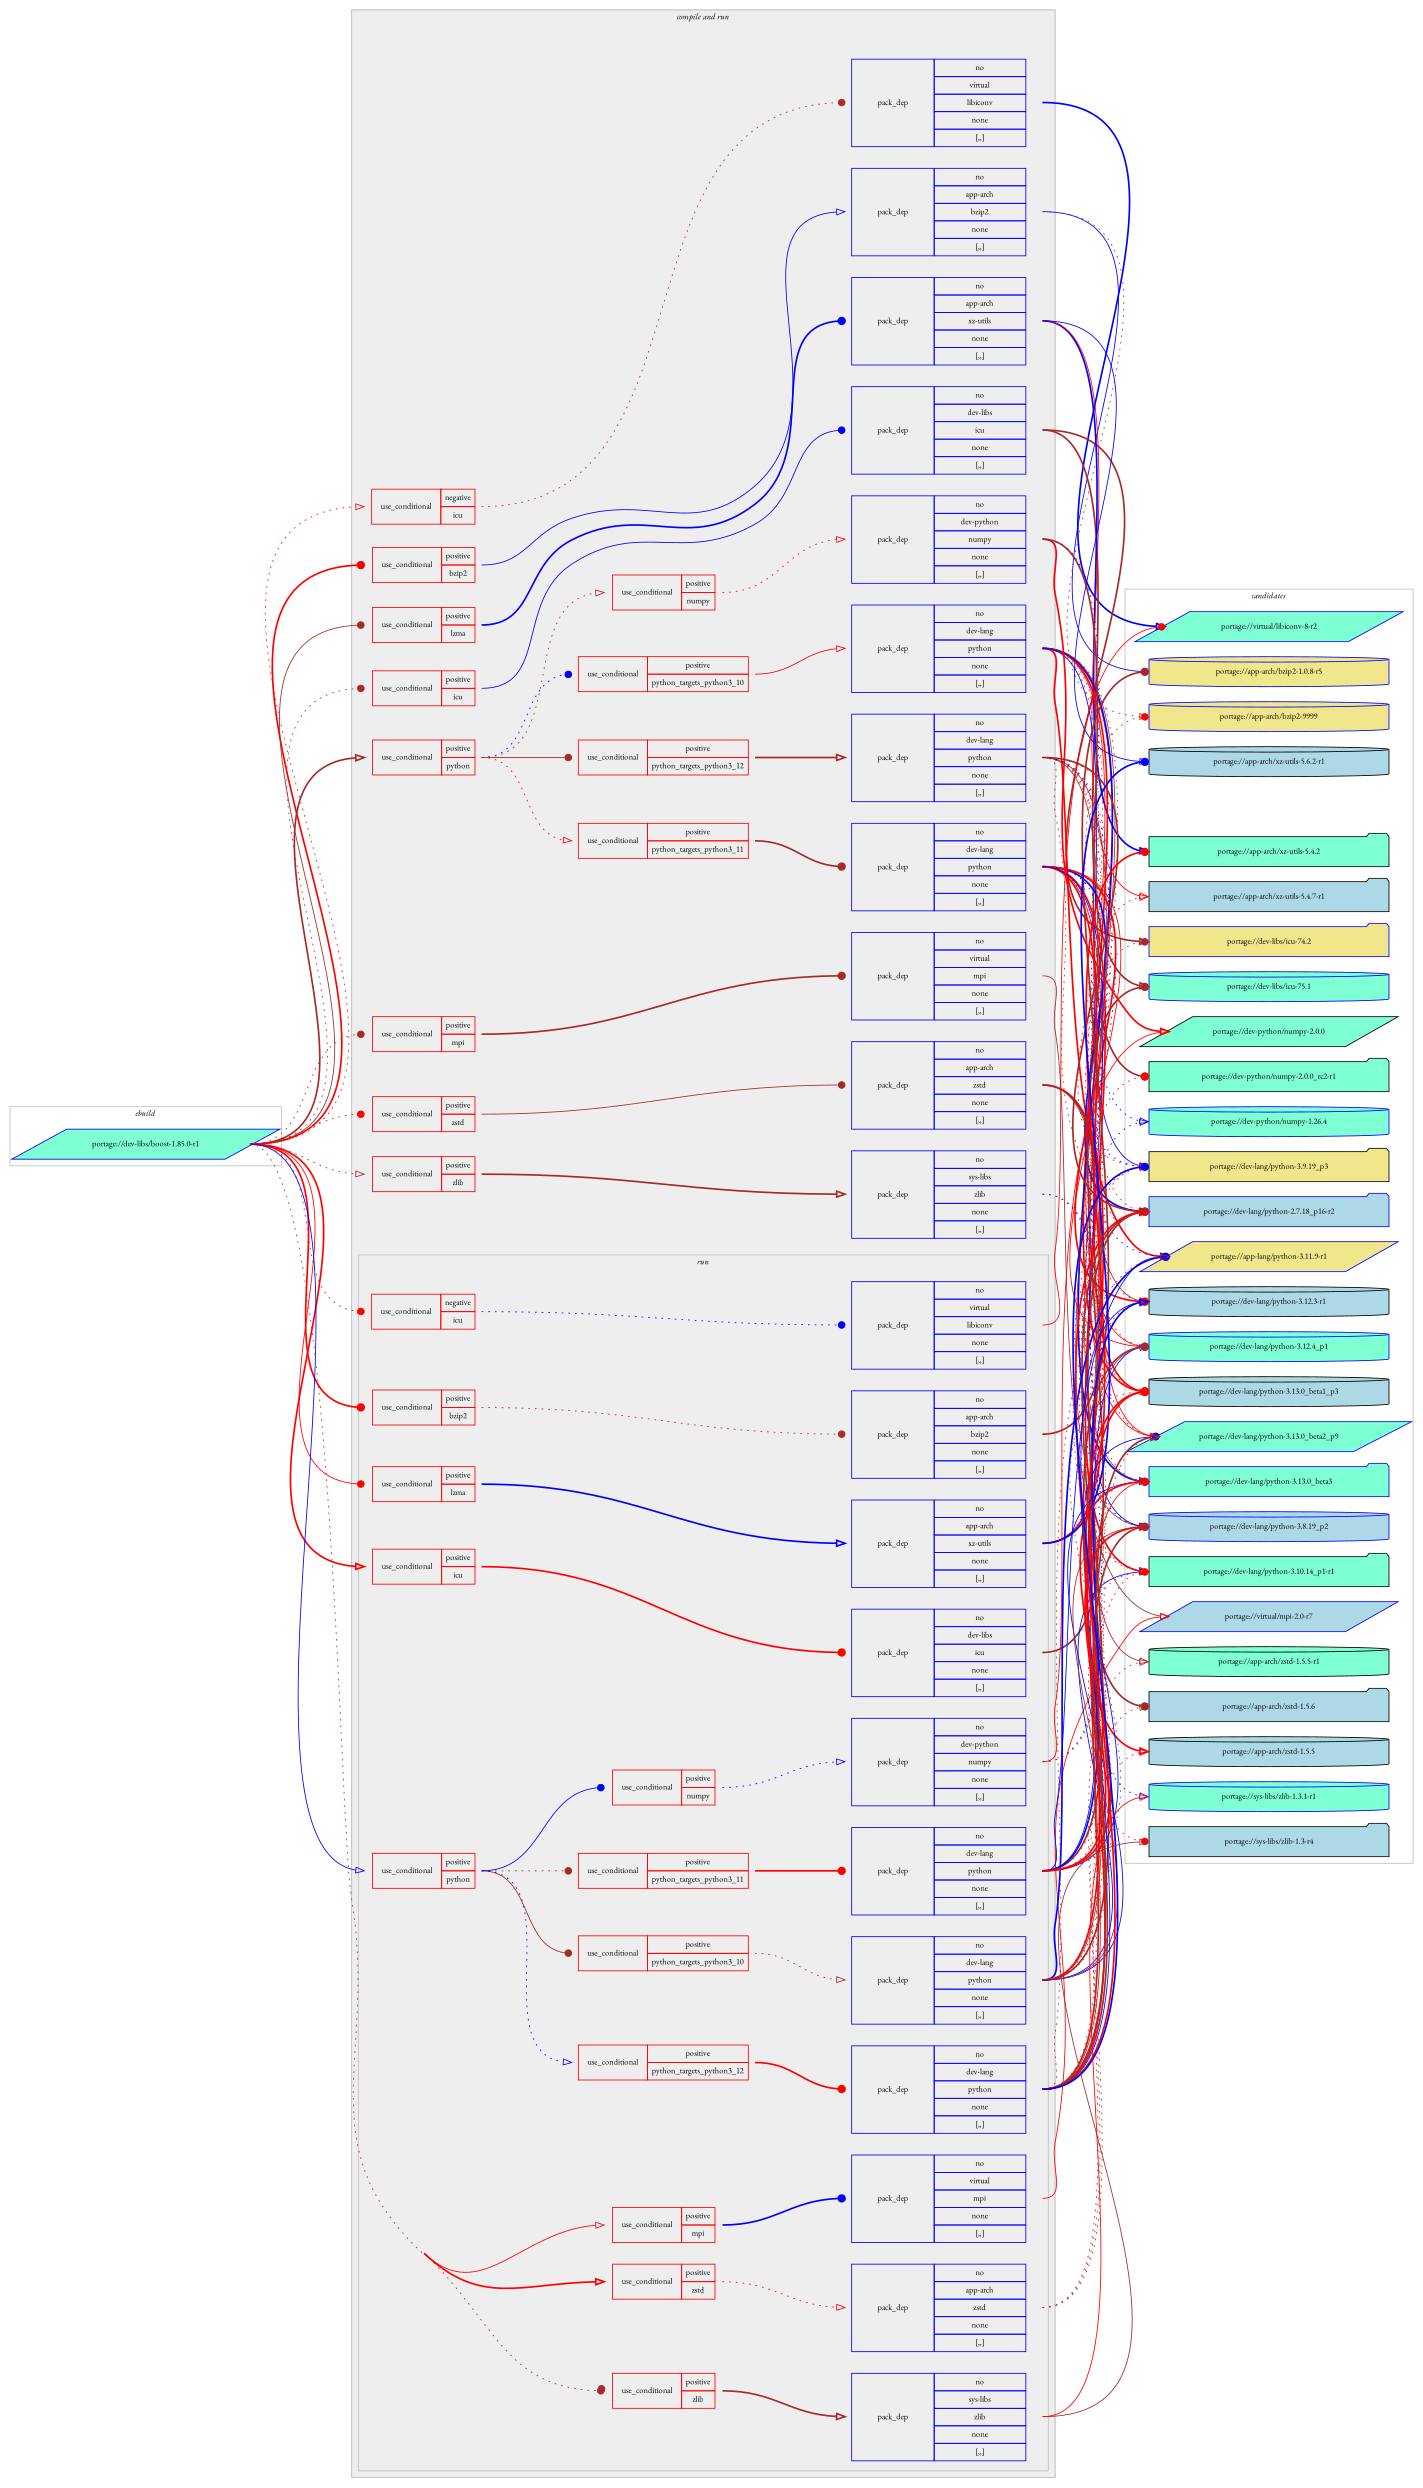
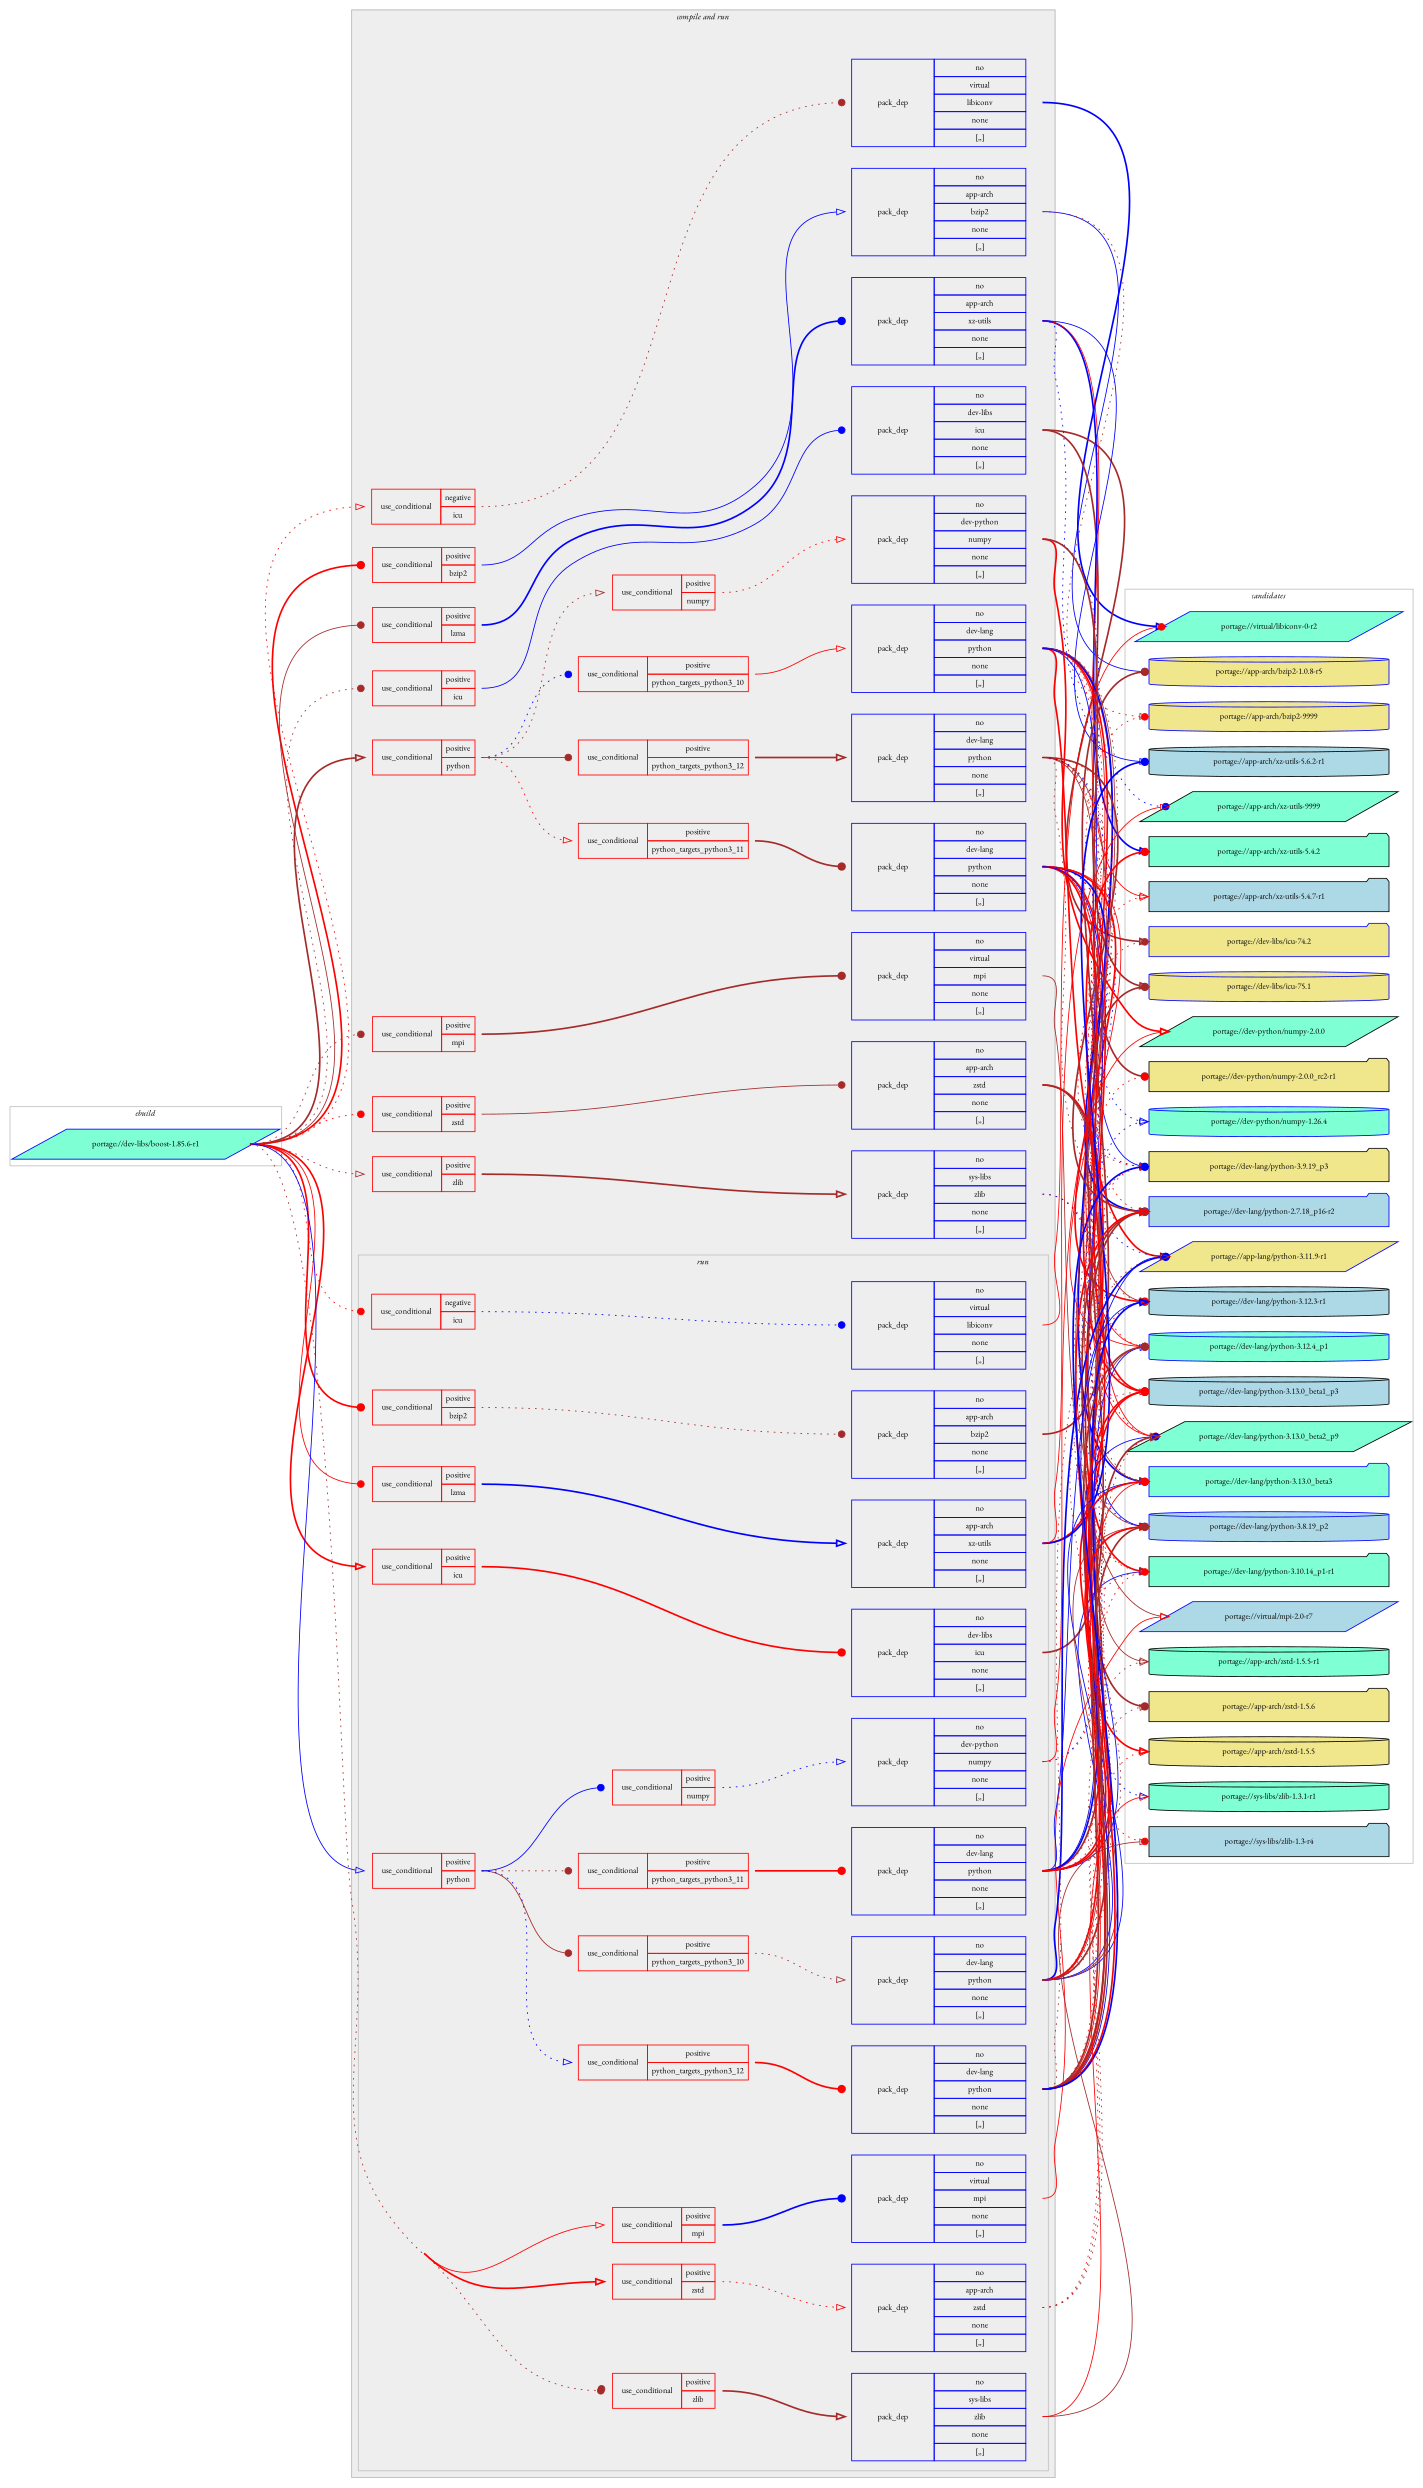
(1269, 627) -> (1269, 627)
none -> (1269, 807)
(1269, 987) -> (1269, 987)
(1269, 1077) -> (1269, 1077)
(146, 1144) -> (146, 1144)
(1269, 1437) -> (1269, 1437)
(1269, 1707) -> (1269, 1707)
(1269, 1752) -> (1269, 1752)
(1269, 1797) -> (1269, 1797)
